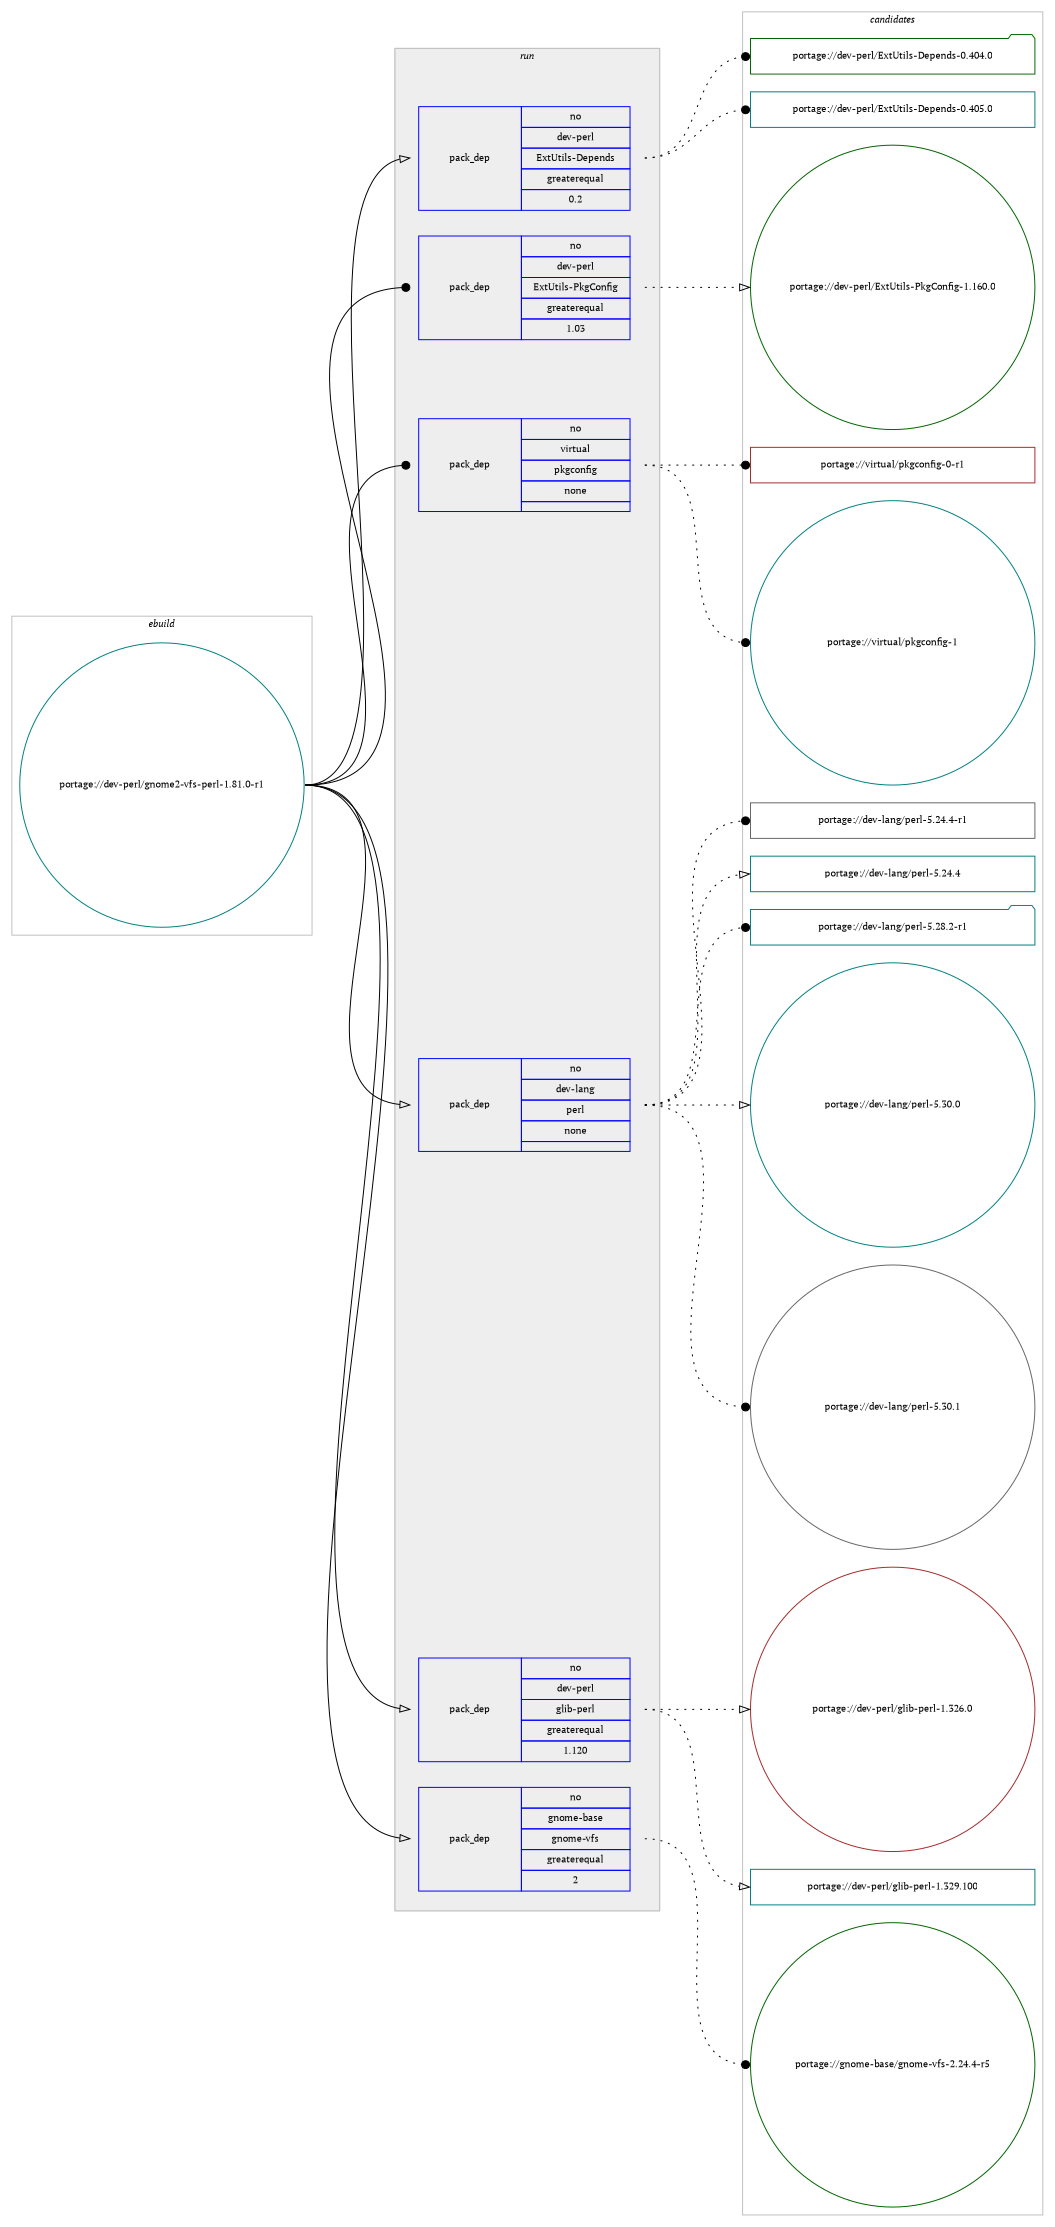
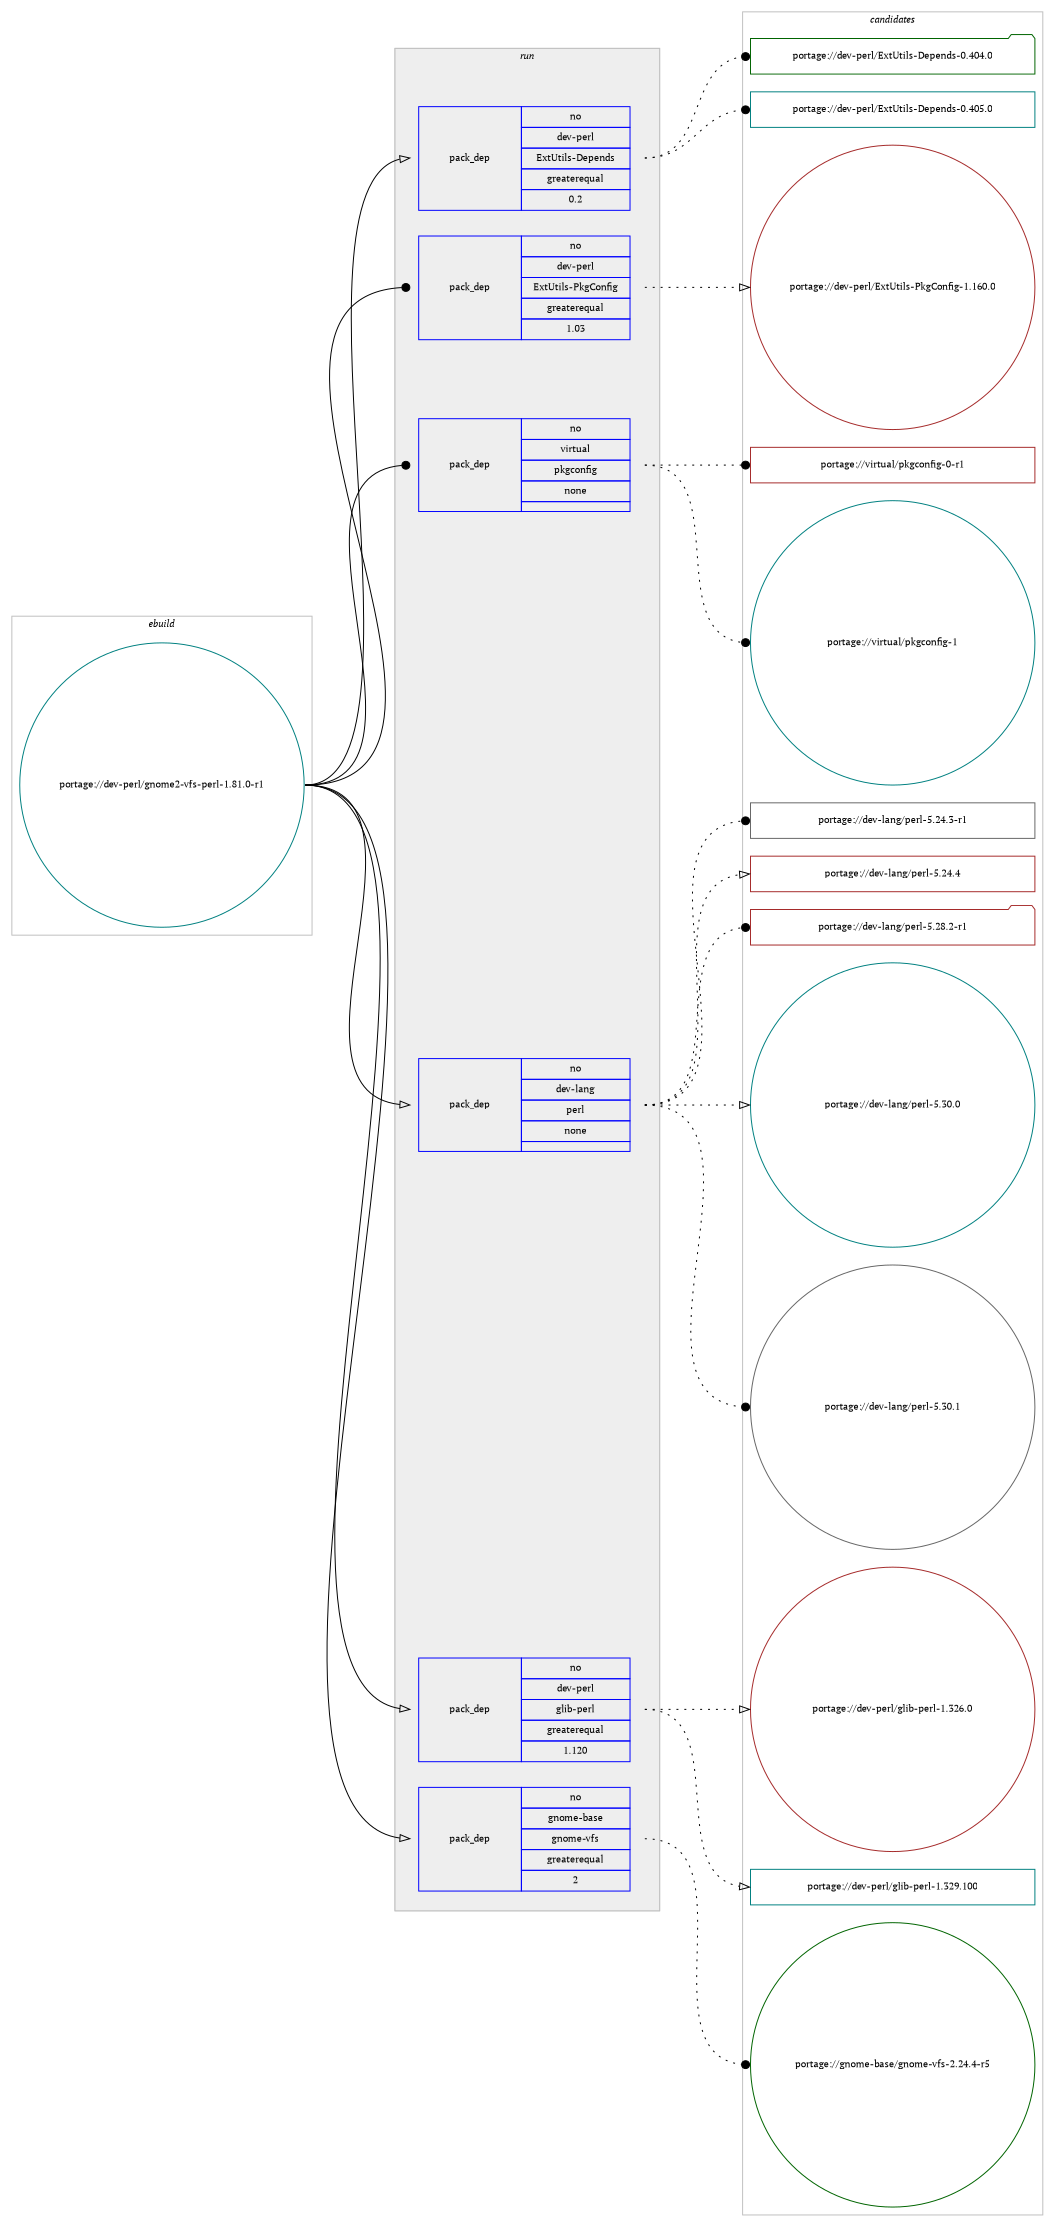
(893, 287) -> (893, 287)
(893, 821) -> (893, 821)
(893, 874) -> (893, 874)
(893, 927) -> (893, 927)
